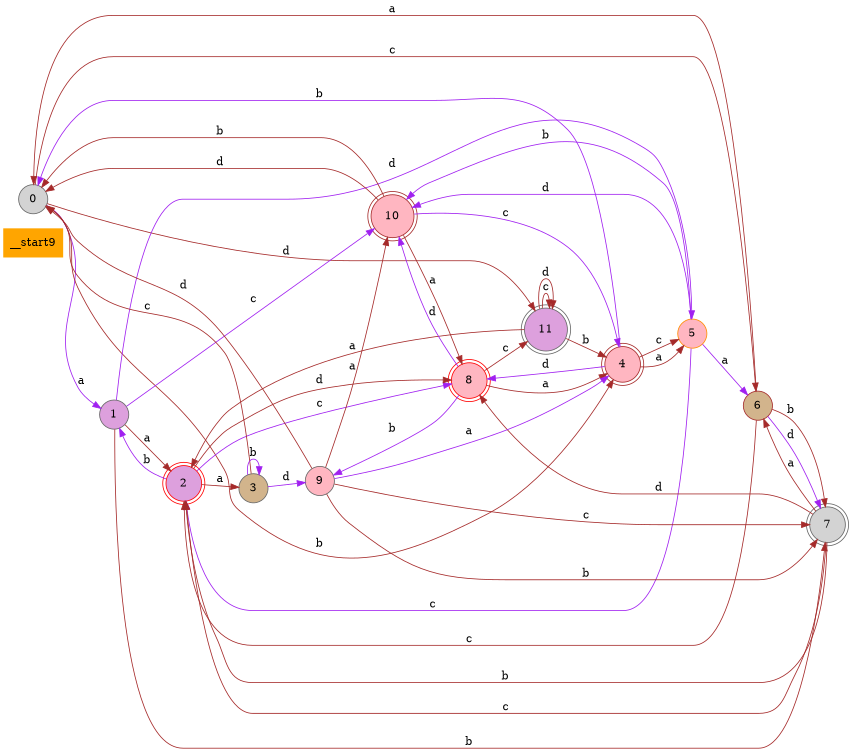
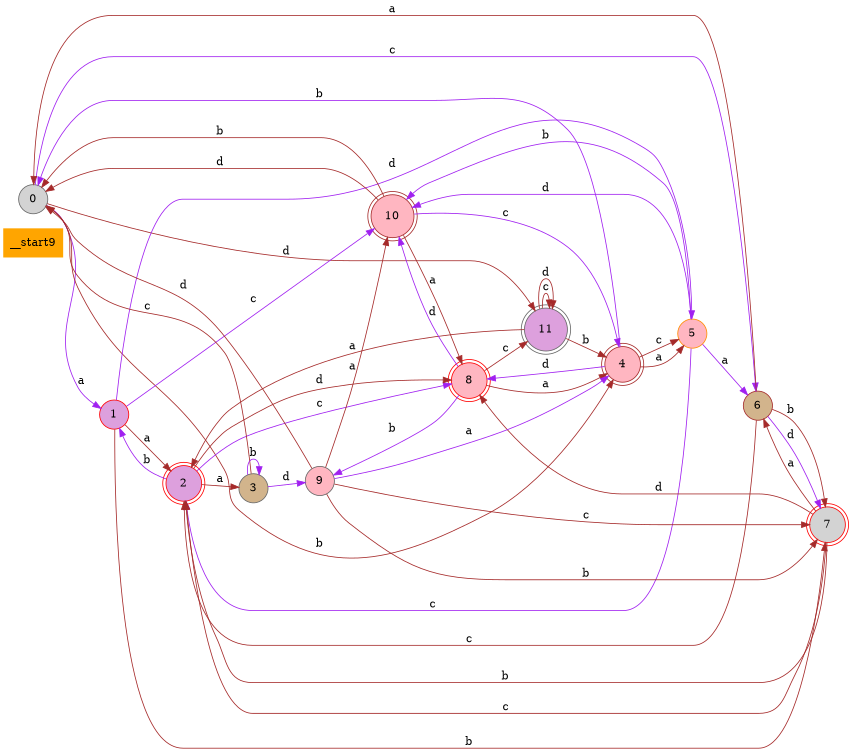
(490, 57) -> (490, 57)
(114, 415) -> (114, 415)
(828, 525) -> (828, 525)
